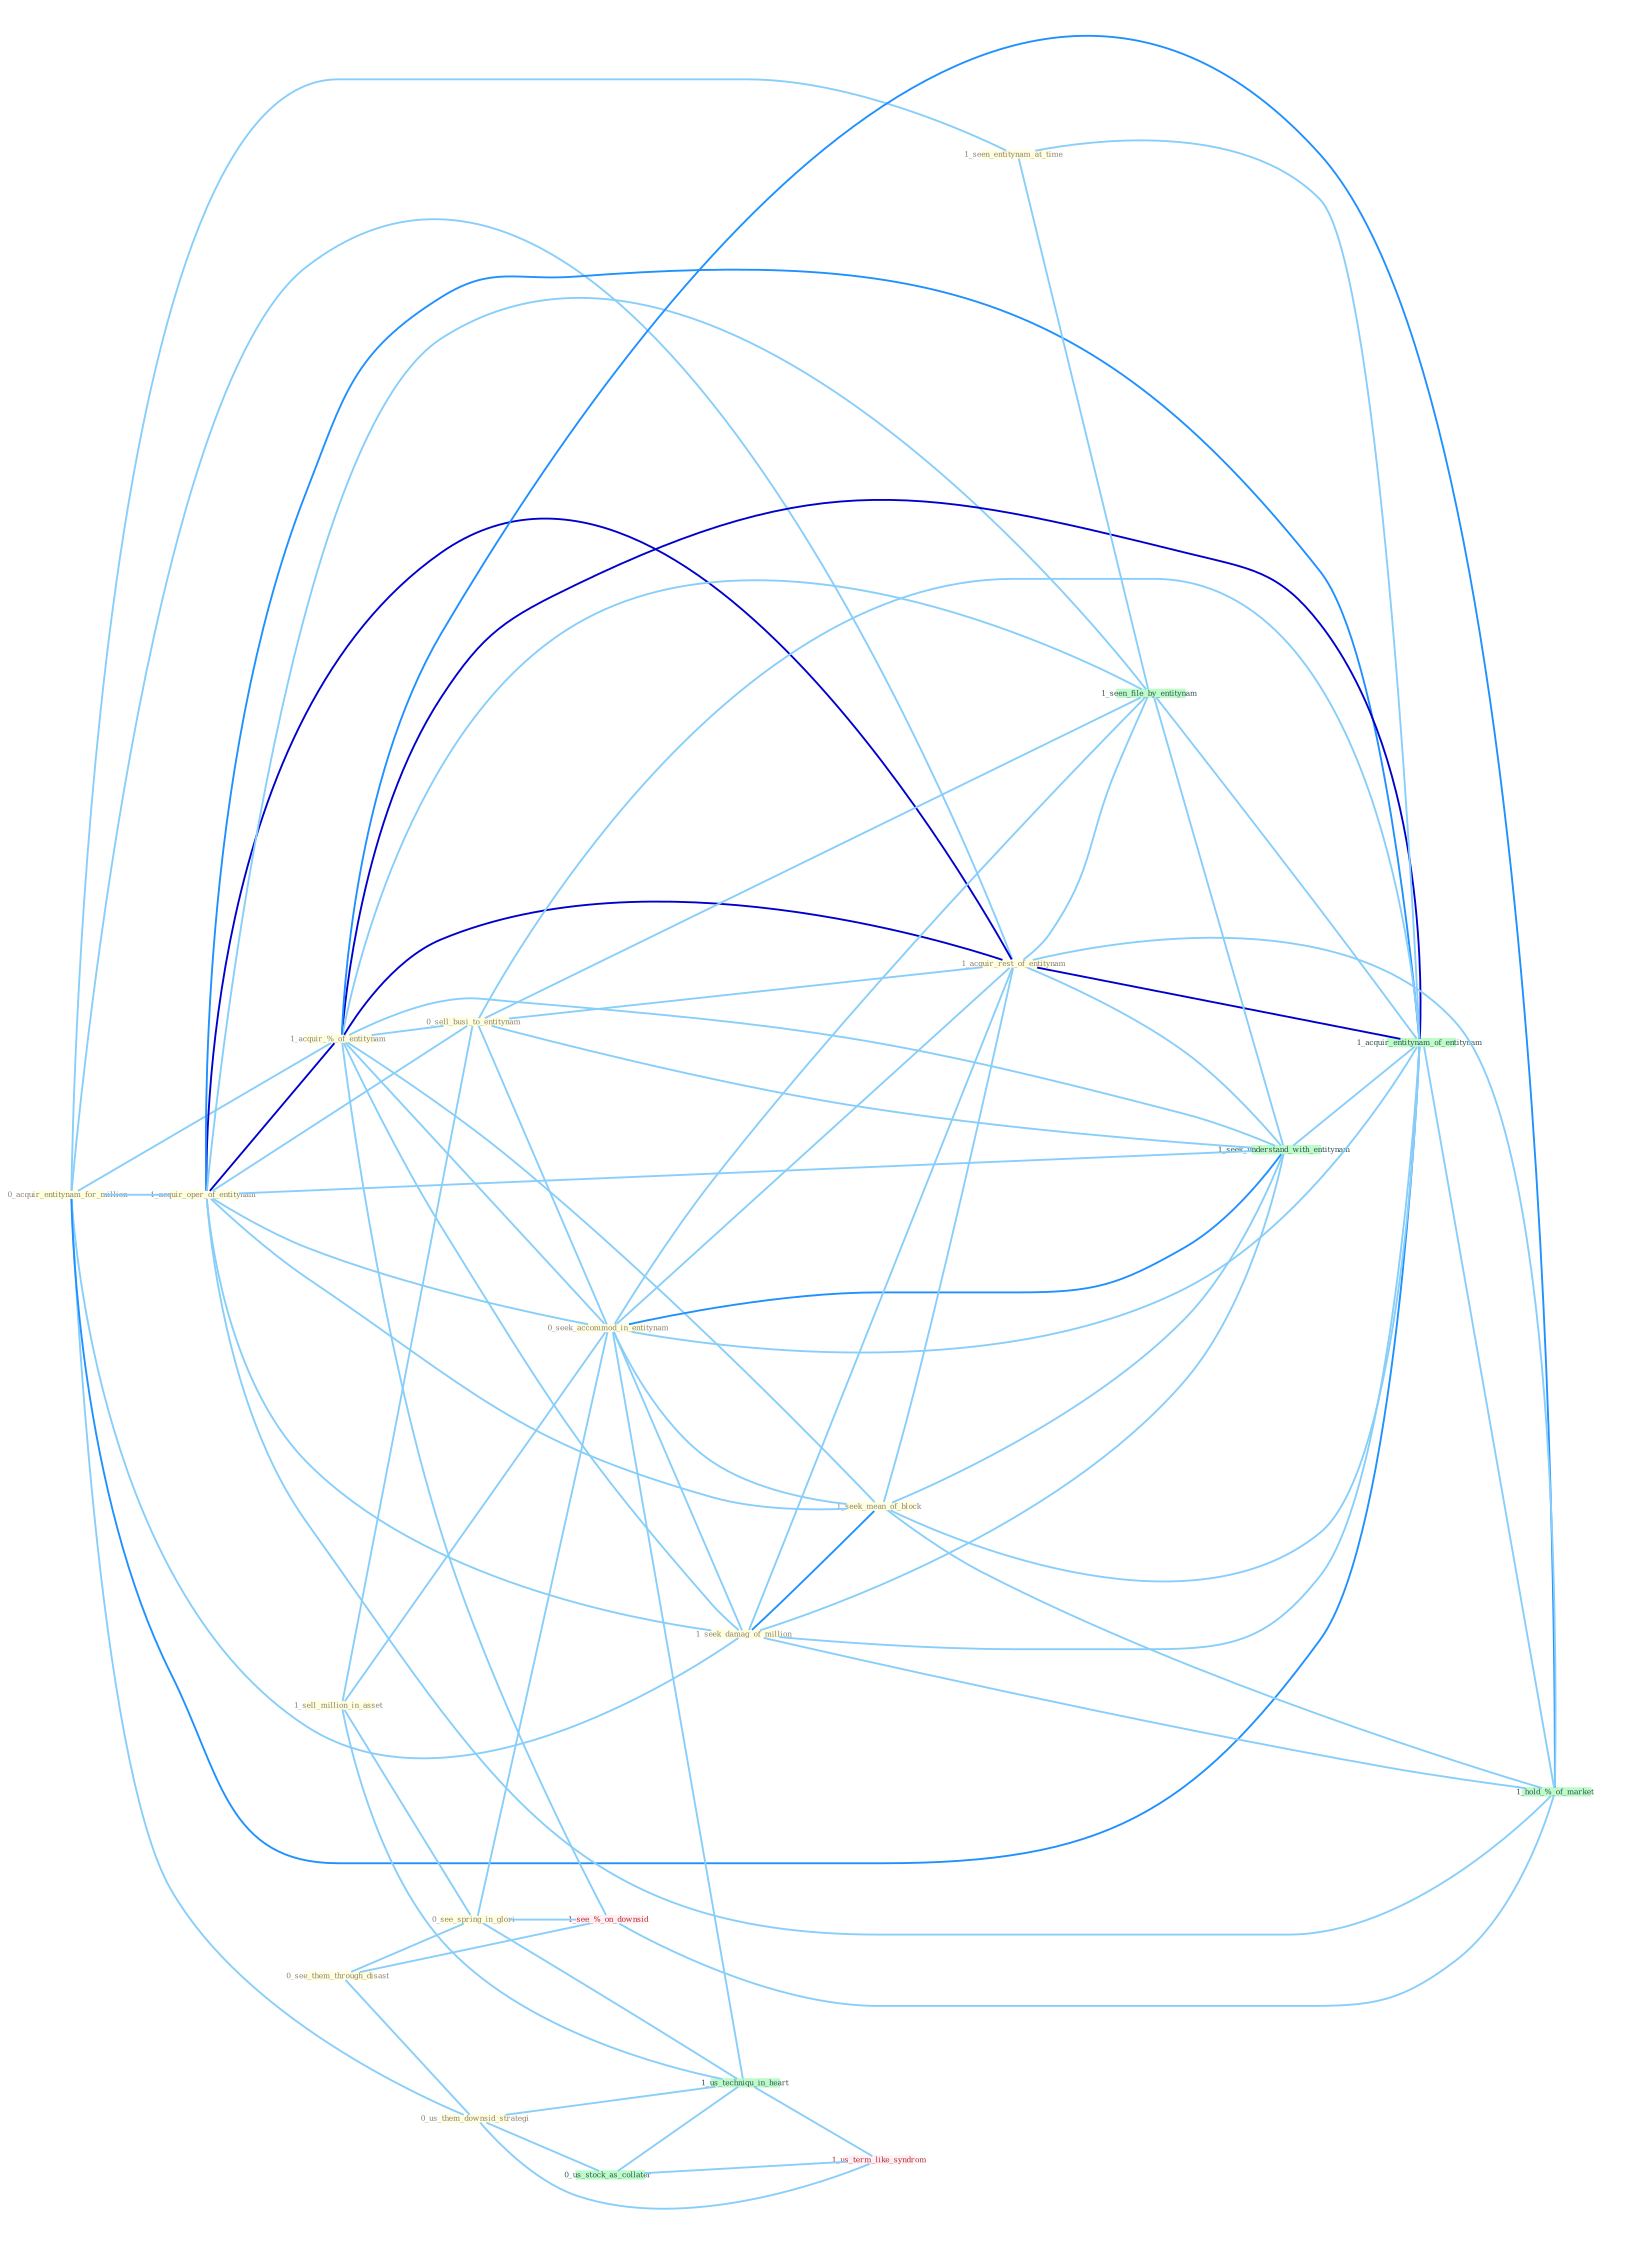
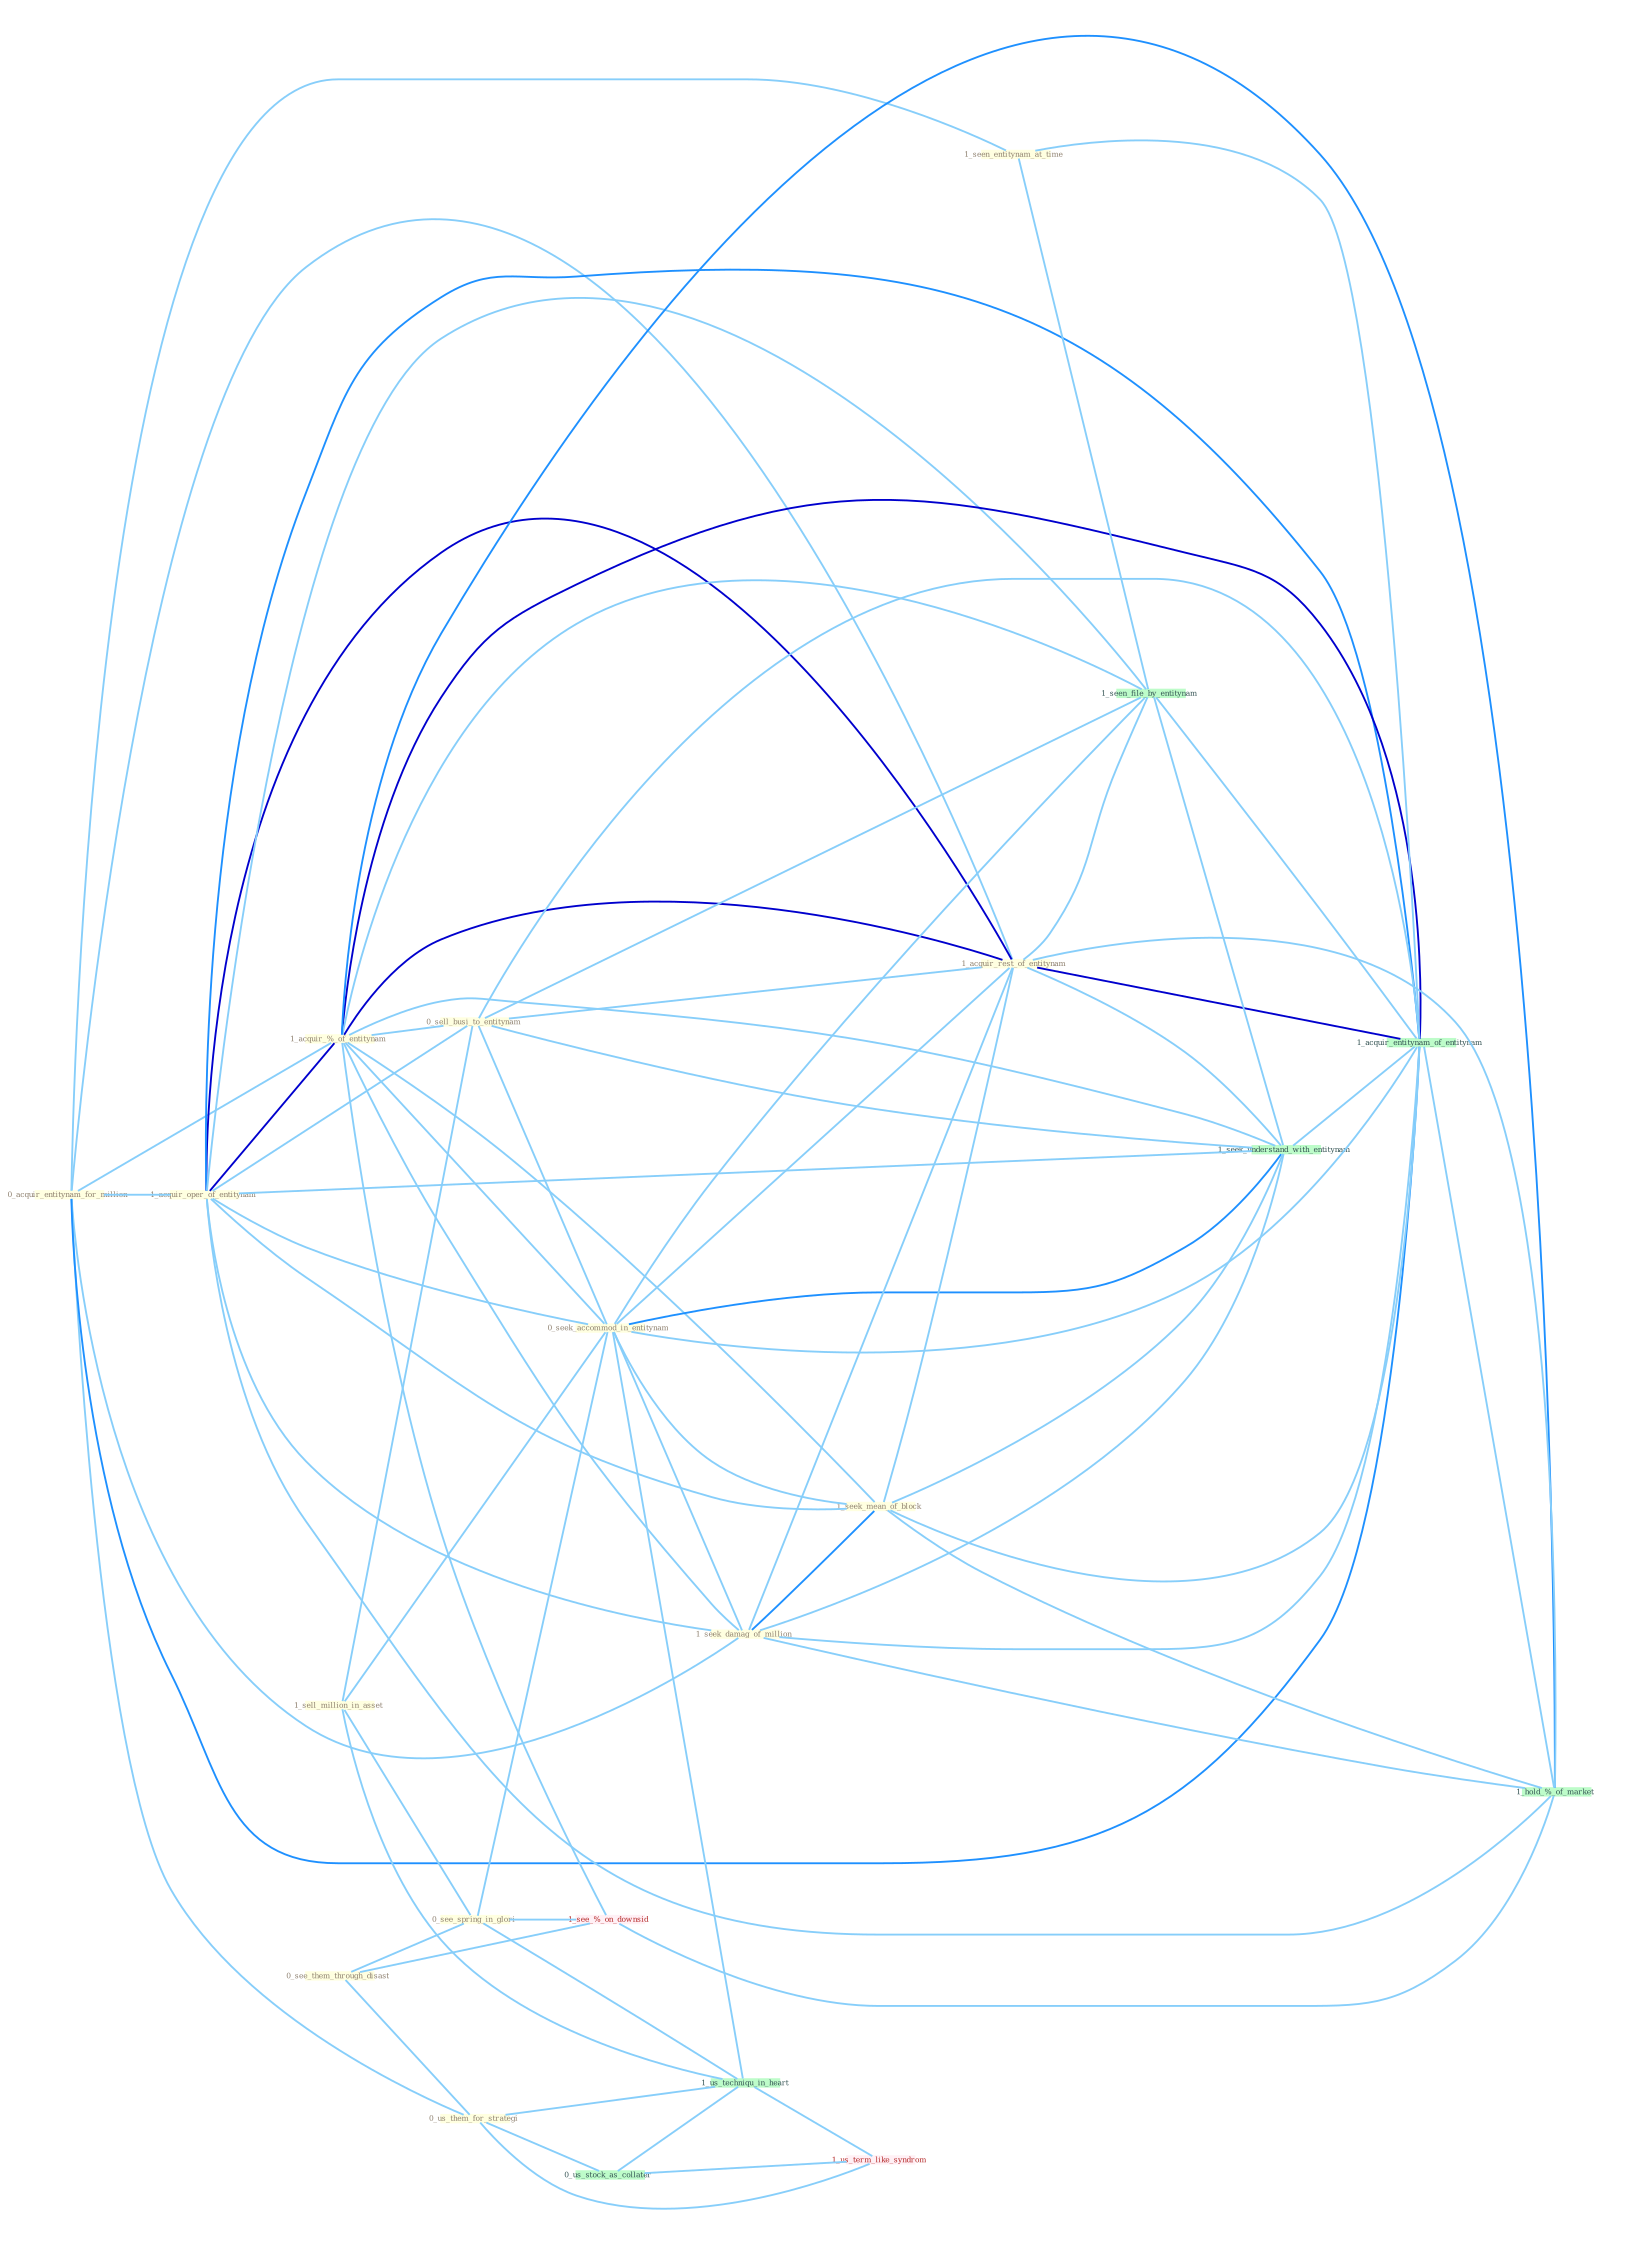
(475, 2119) -> (475, 2119)
